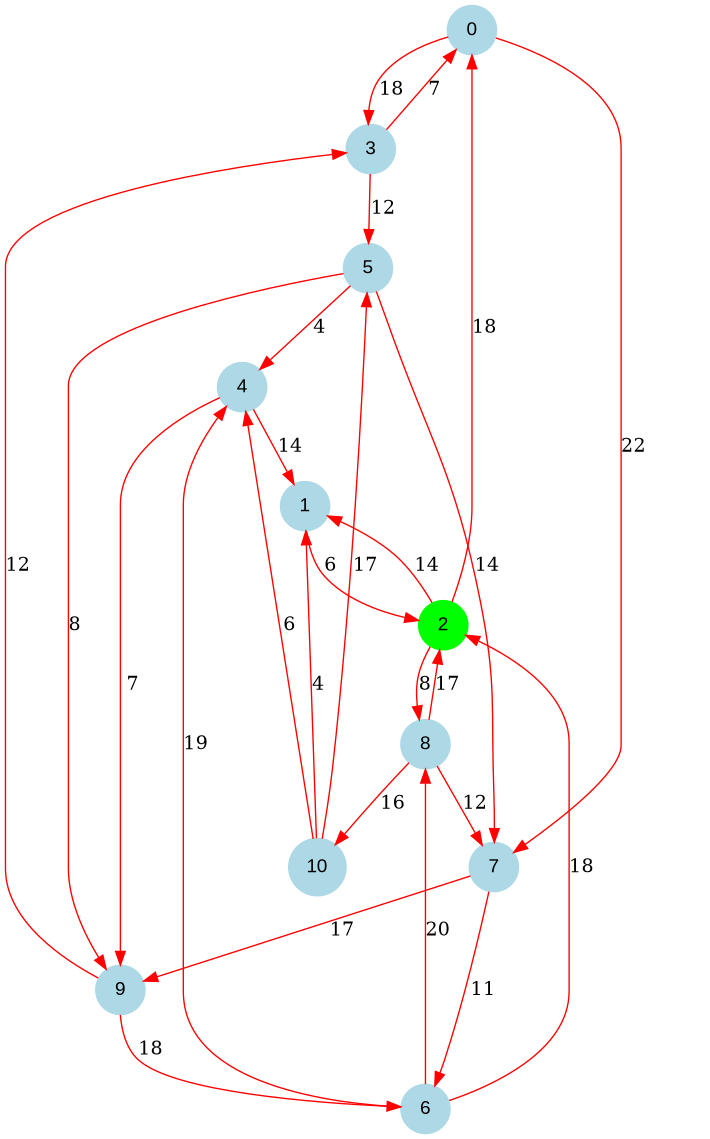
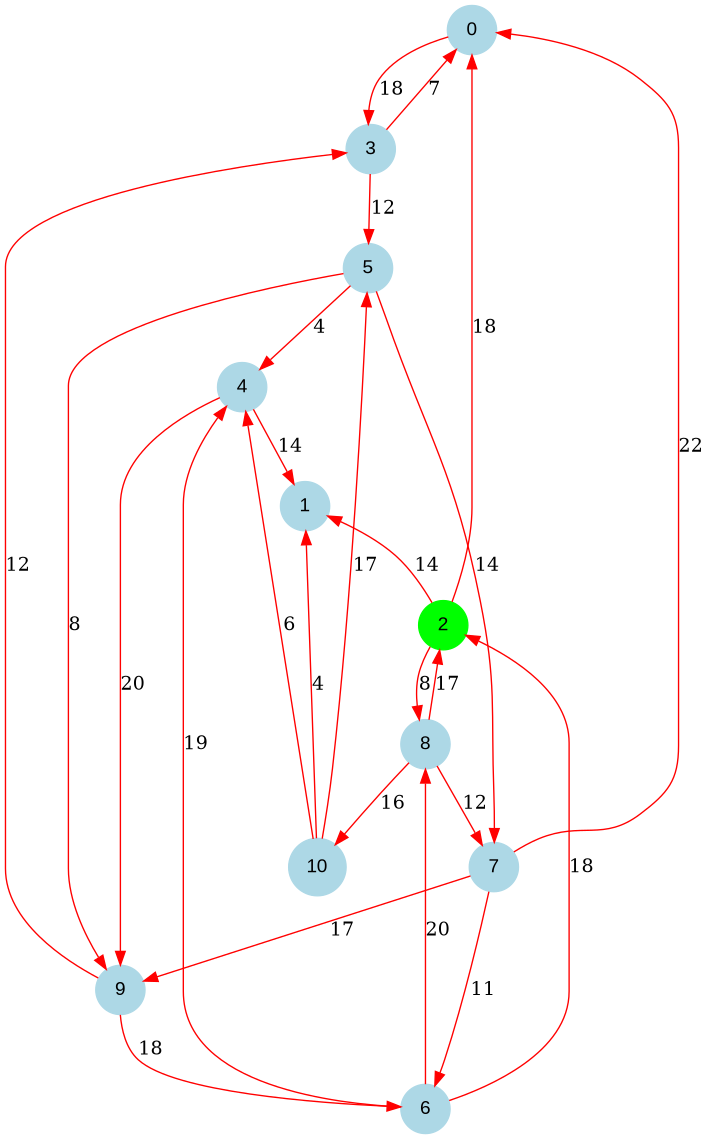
(621, 428) -> (679, 445)
(340, 590) -> none
(133, 685) -> (133, 685)
